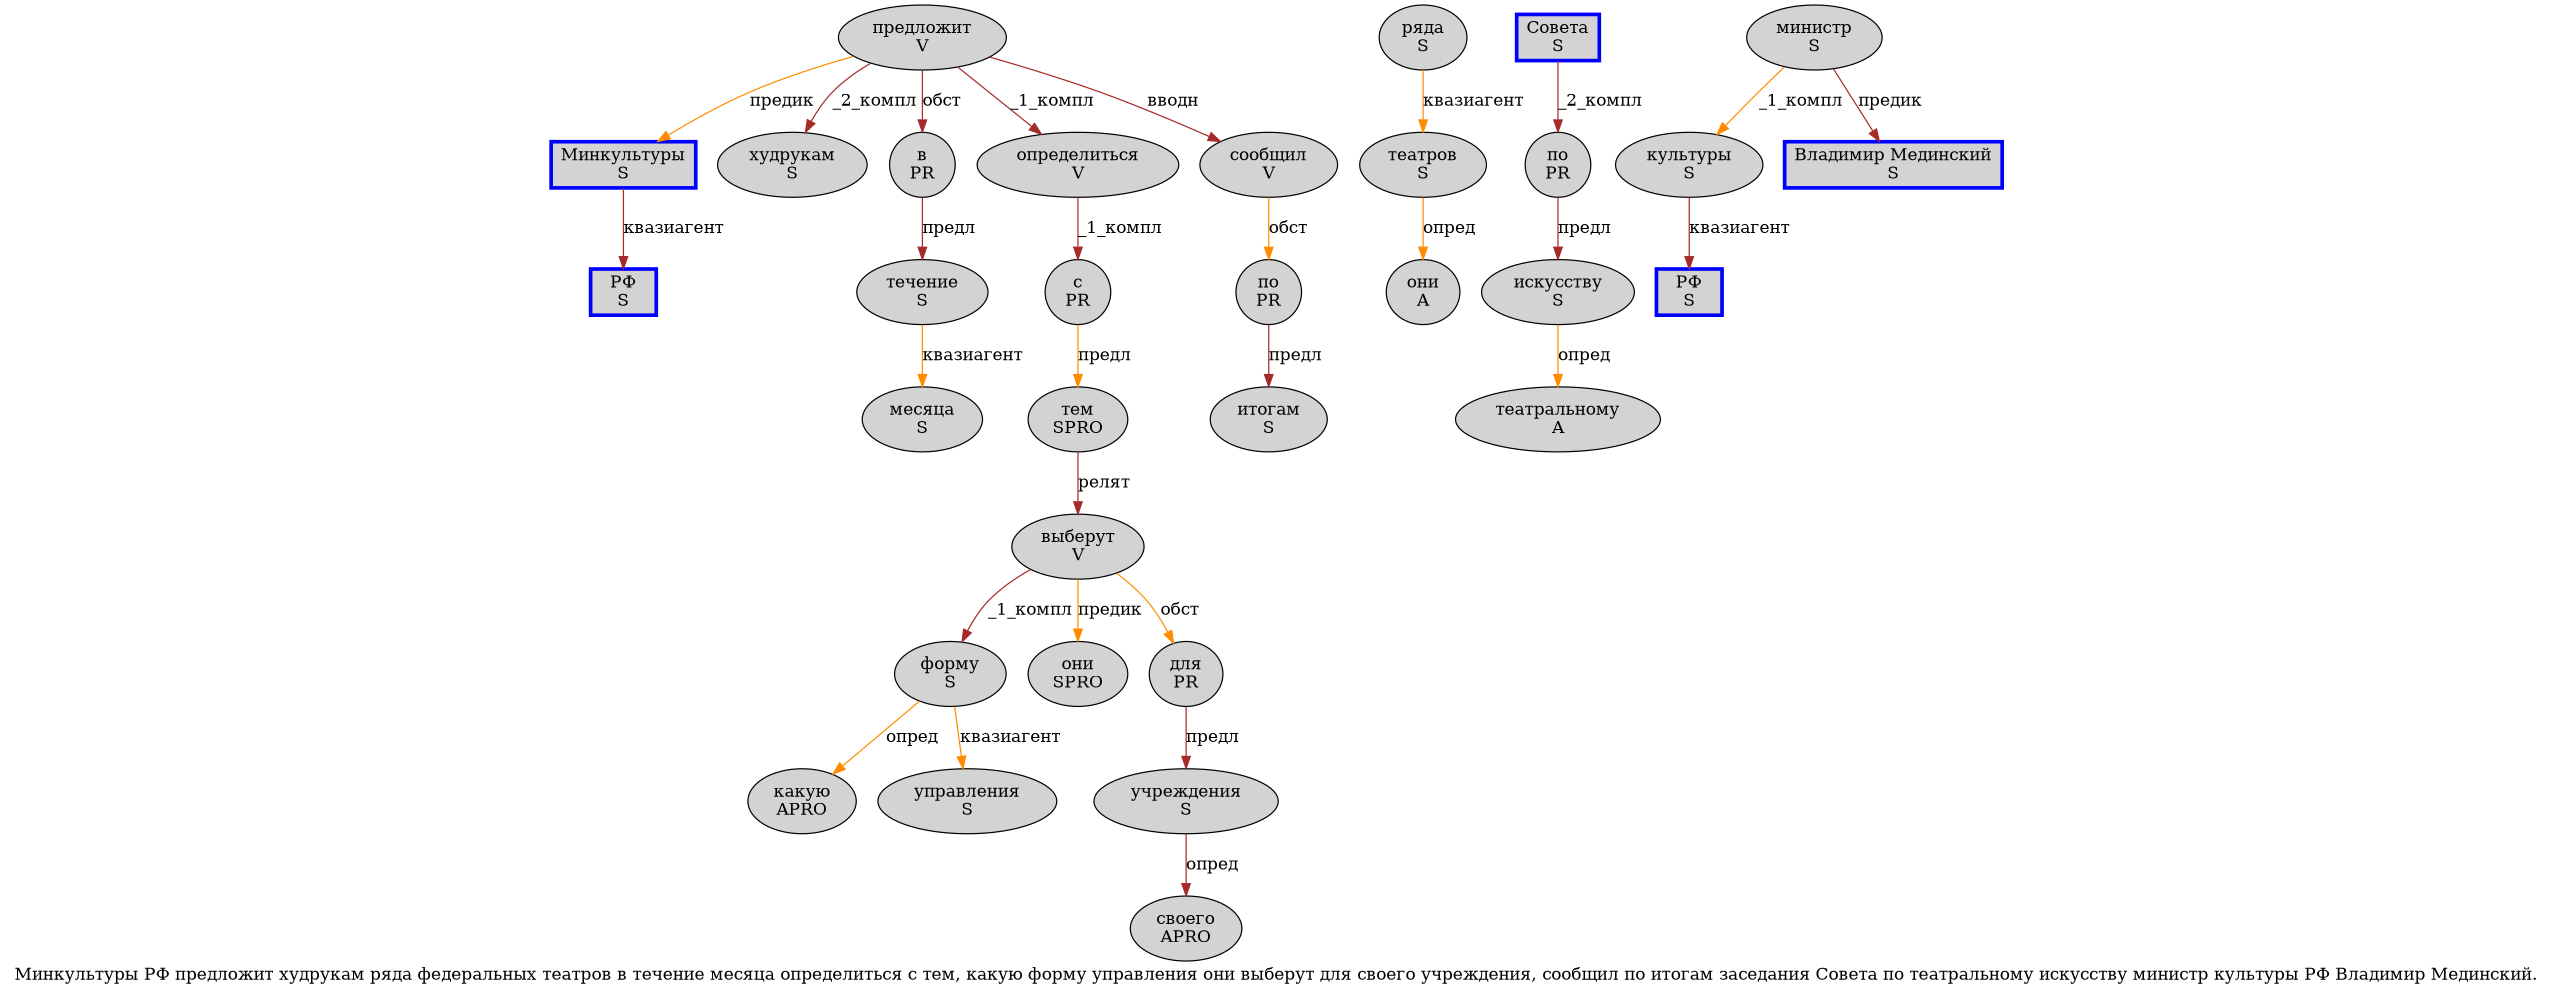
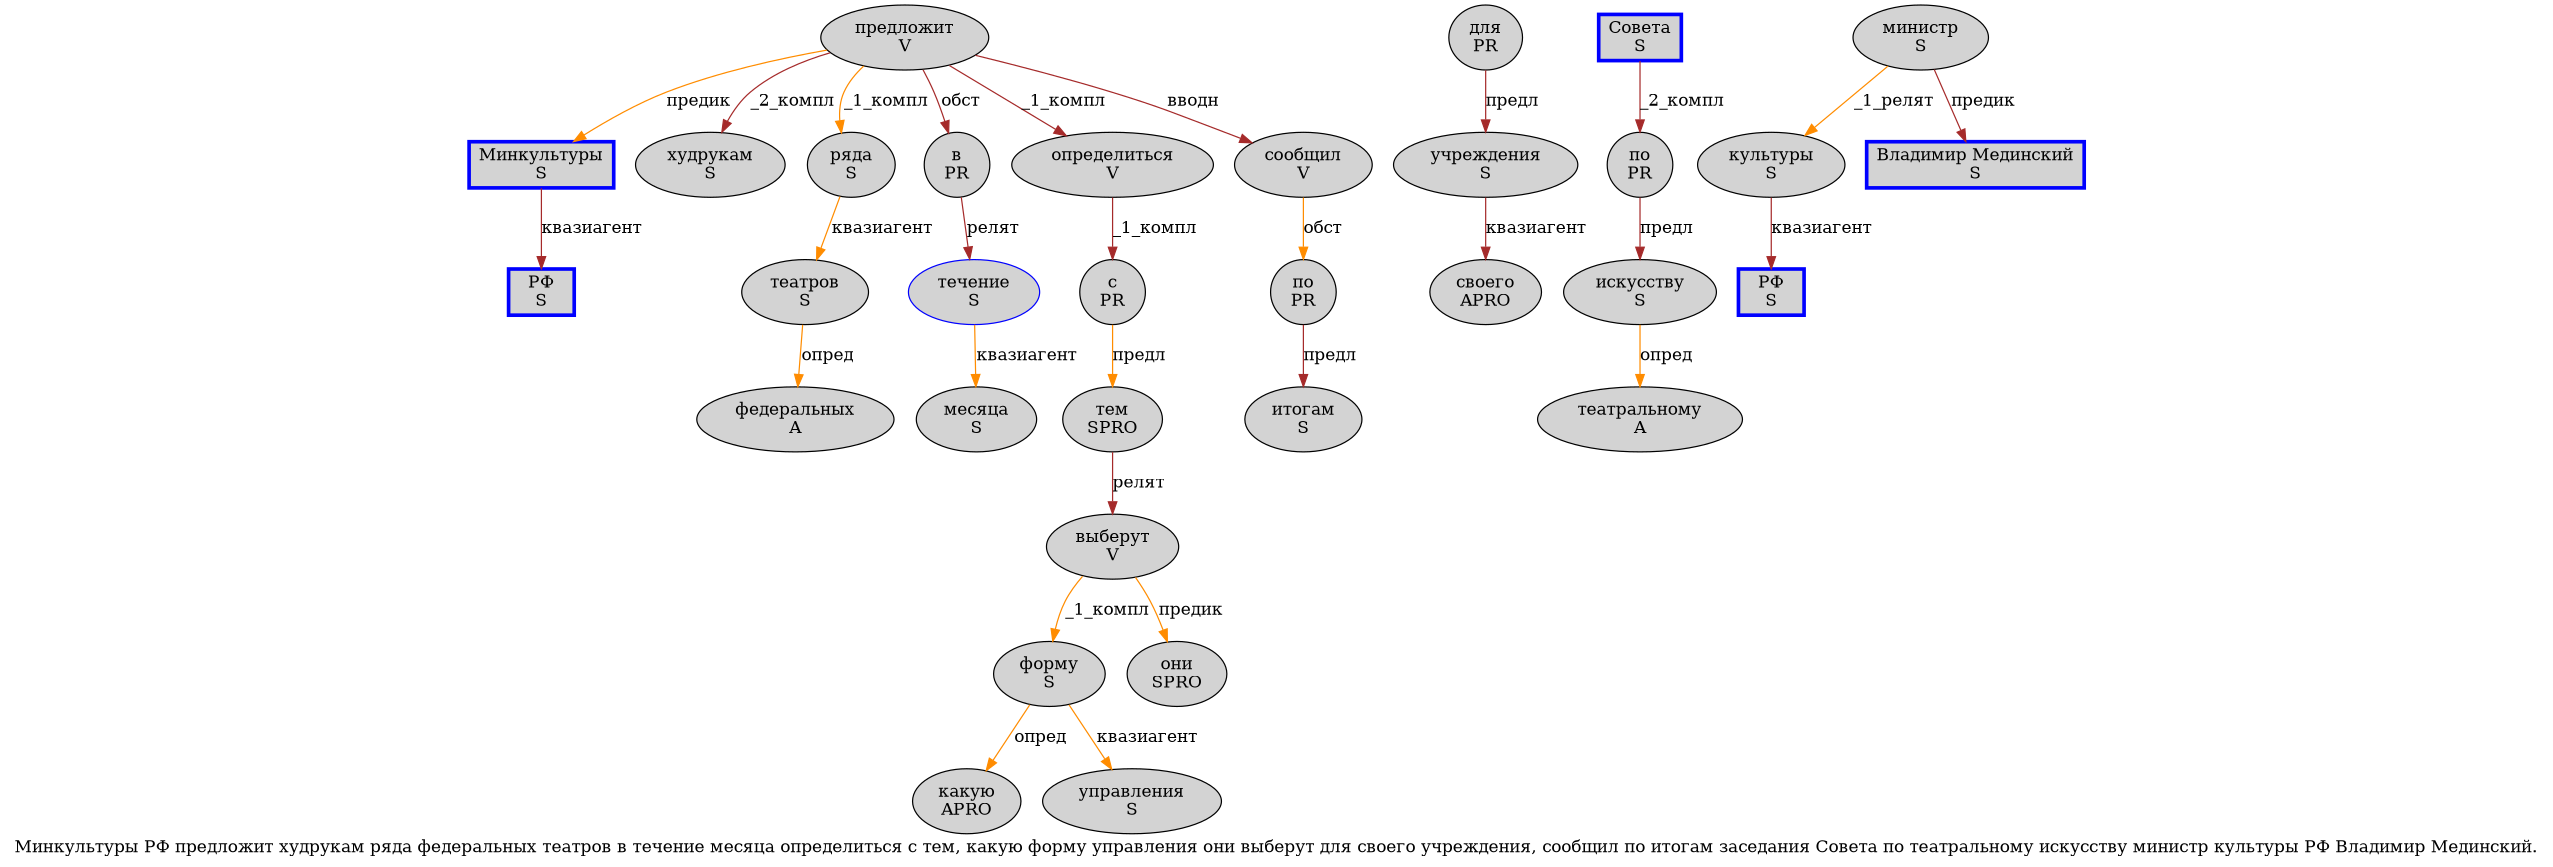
none -> (845, 90)
(1801, 101) -> (1894, 101)
(949, 228) -> (993, 228)
(922, 292) -> (974, 292)
(1423, 292) -> (795, 419)
(994, 595) -> (1065, 601)
(1146, 600) -> none
(1212, 865) -> (1536, 228)
